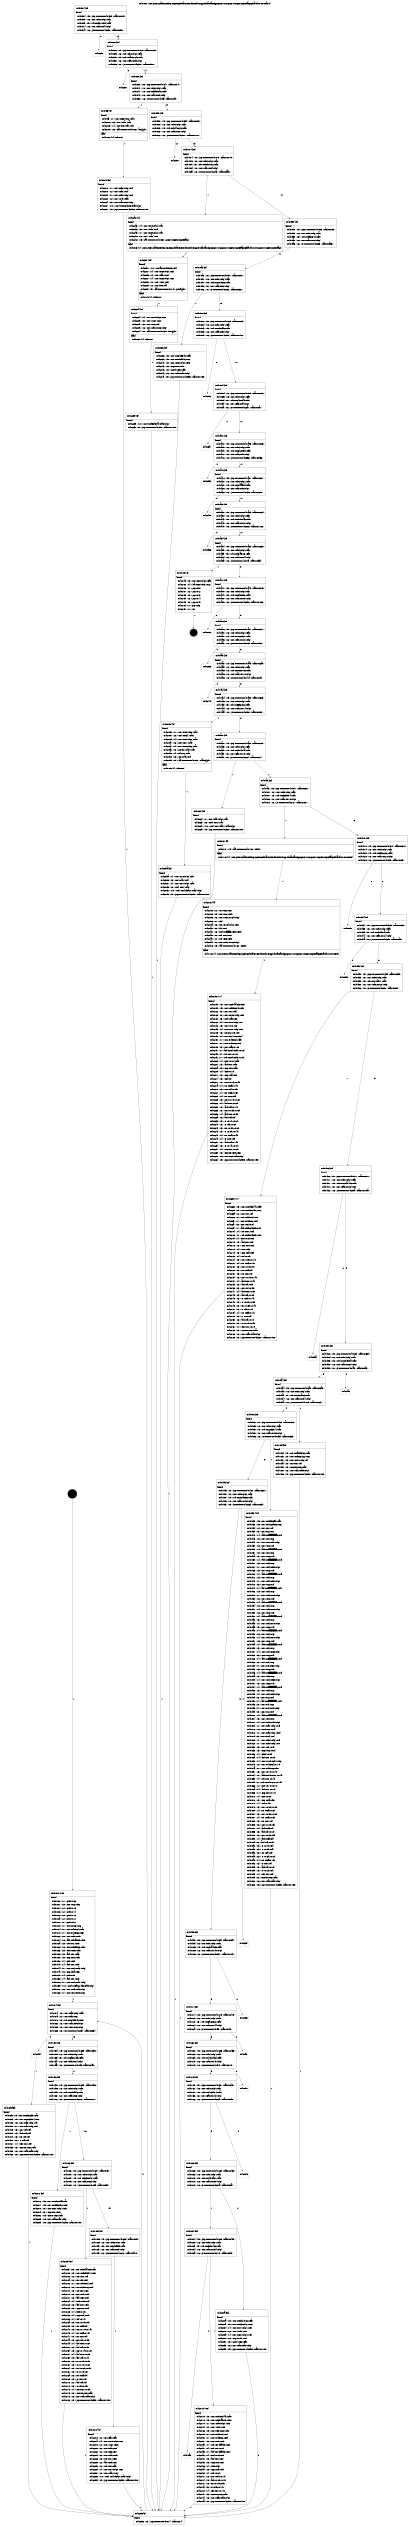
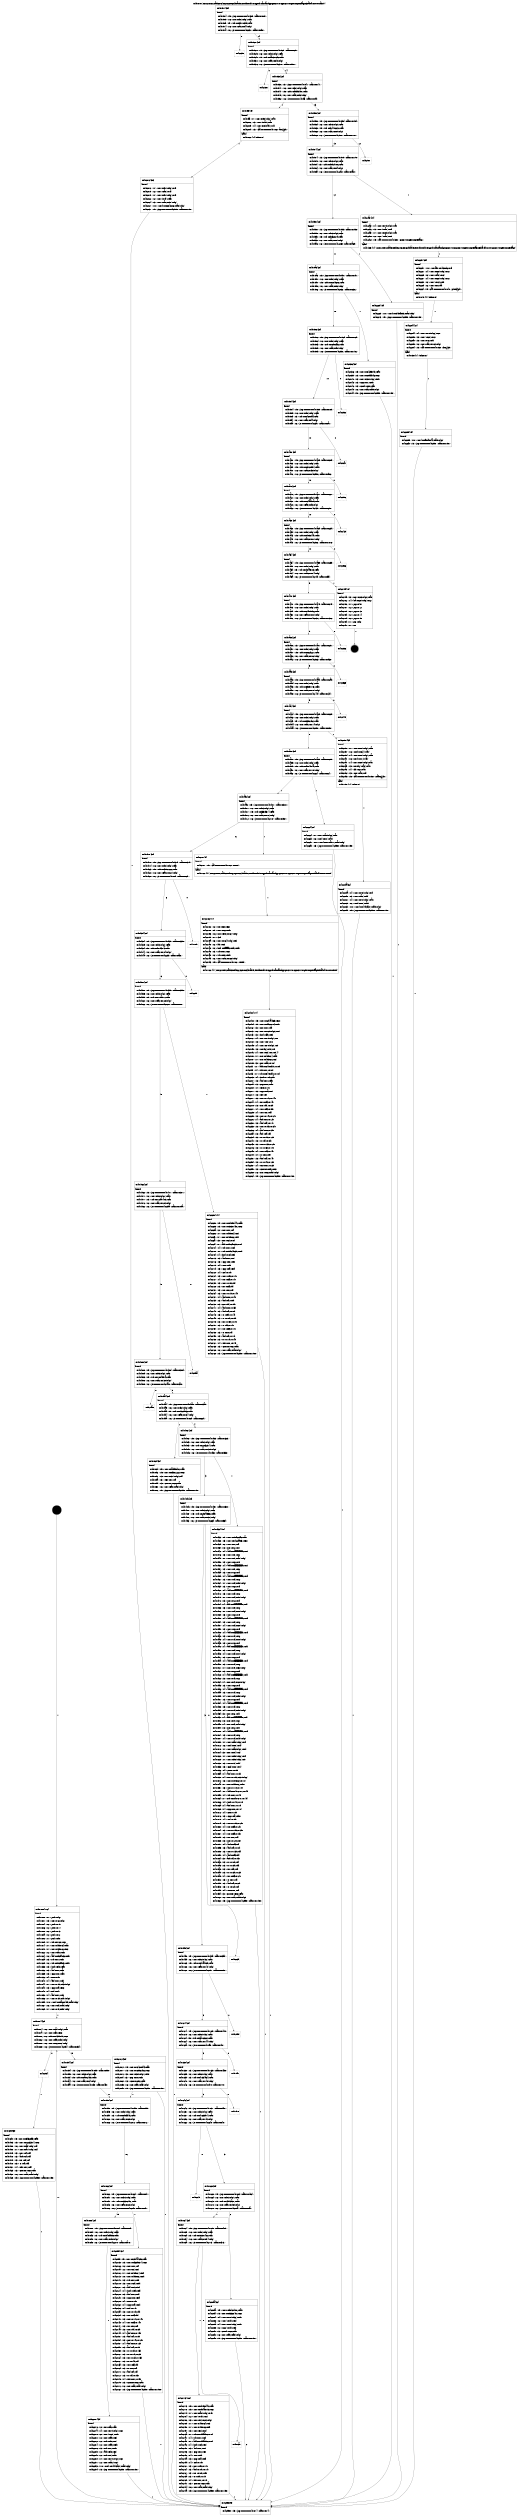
none -> (397, 311)
(62, 2146) -> (132, 2094)
